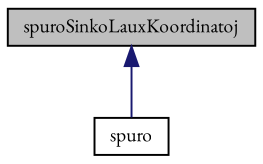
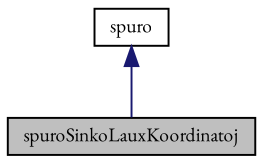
(132, 92) -> (132, 92)
